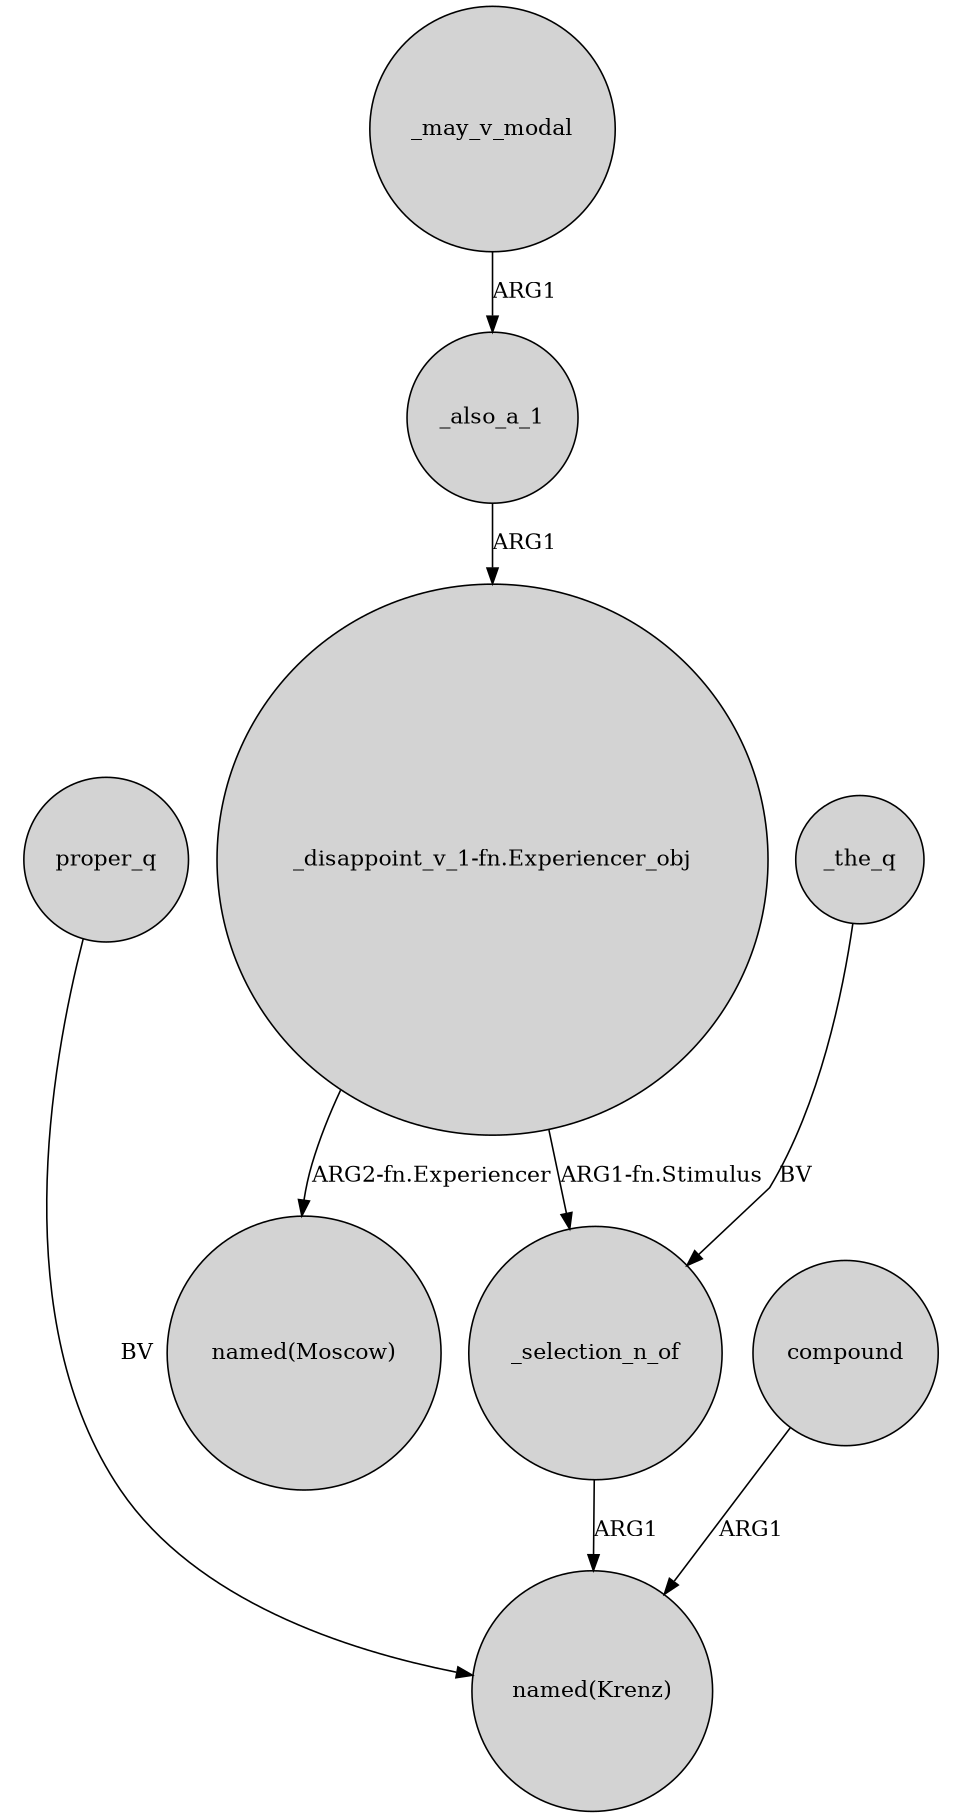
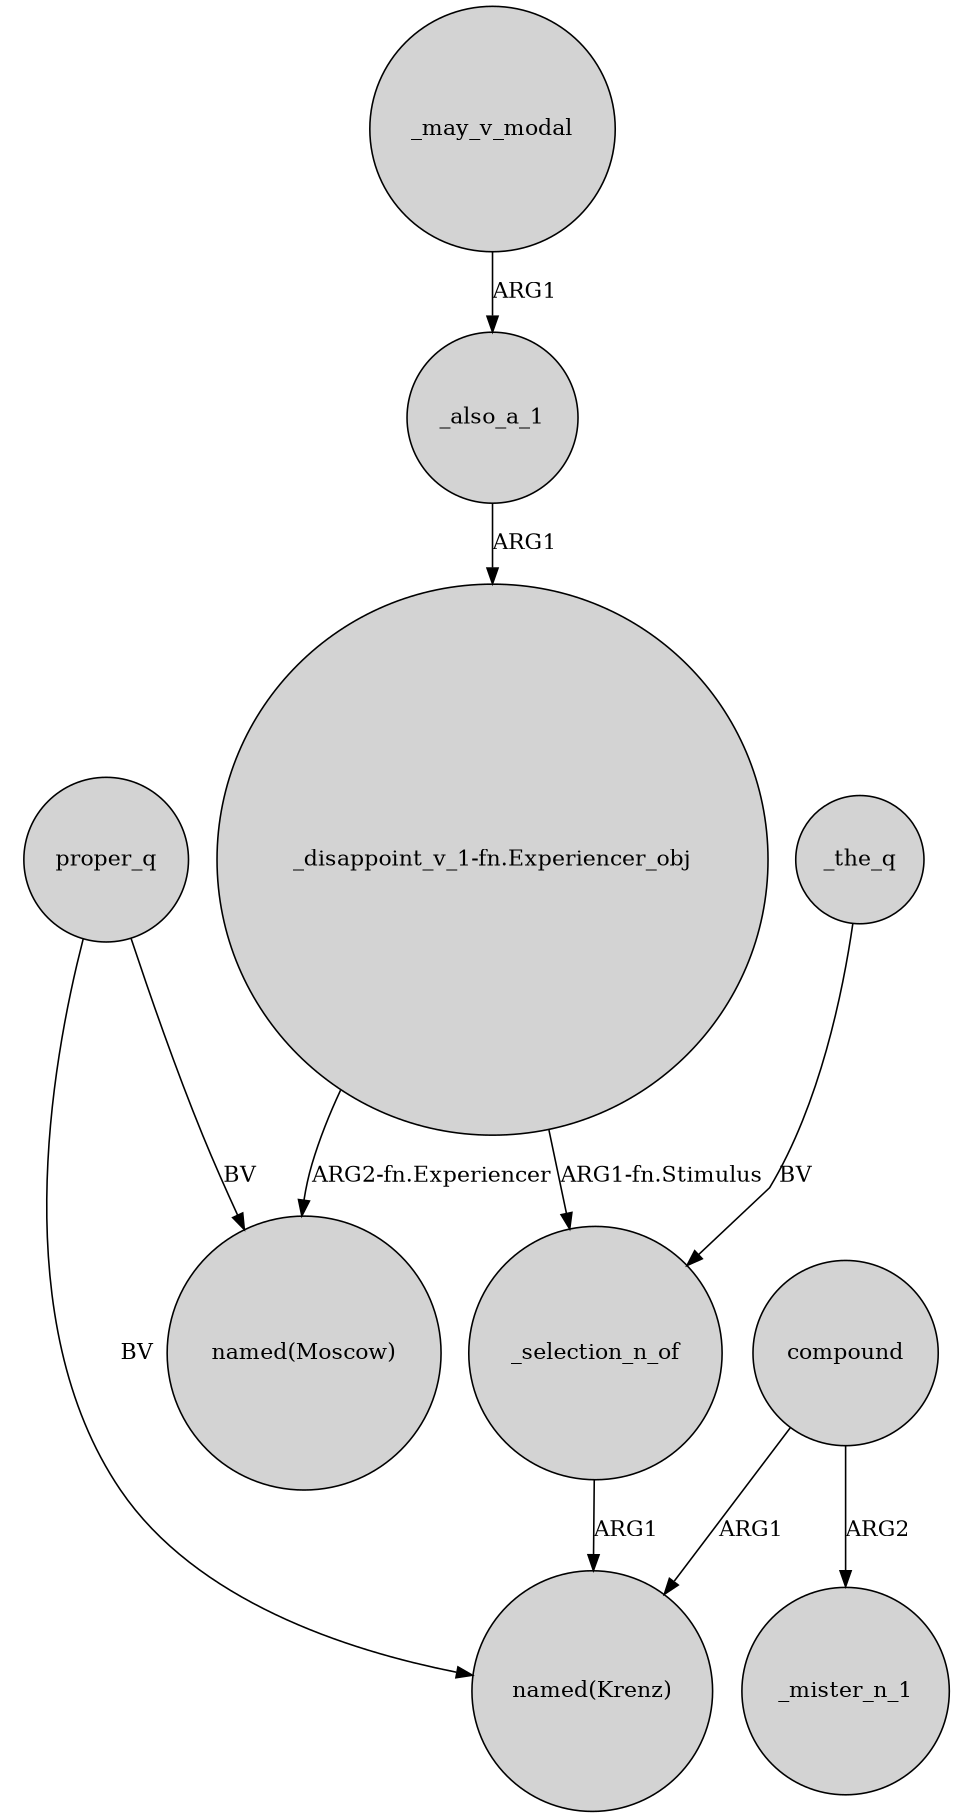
none -> (180, 1078)
none -> (846, 1691)
